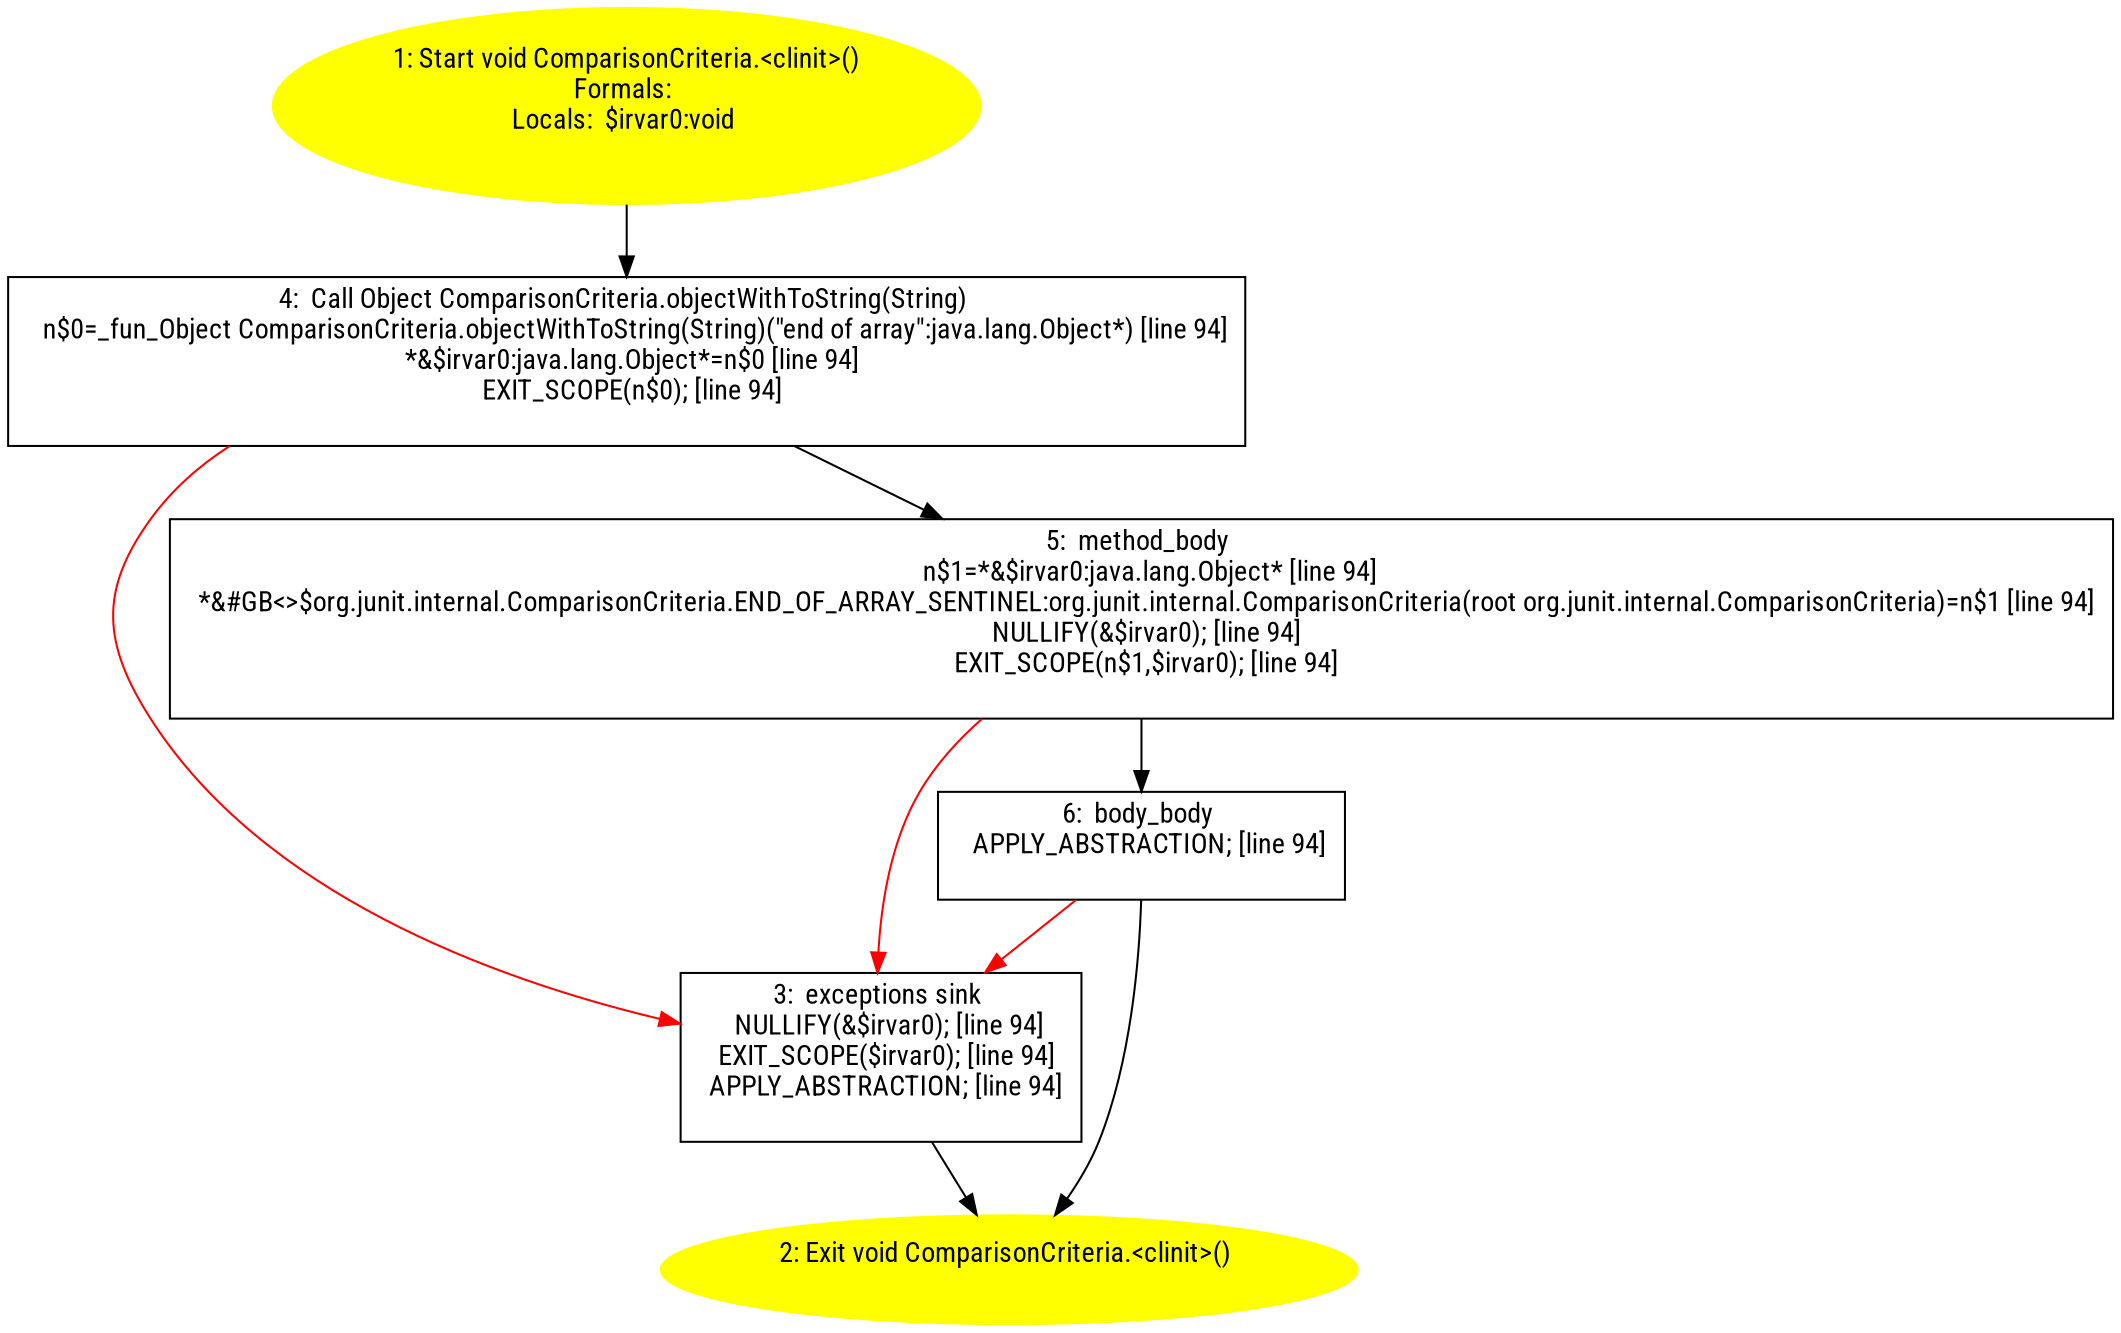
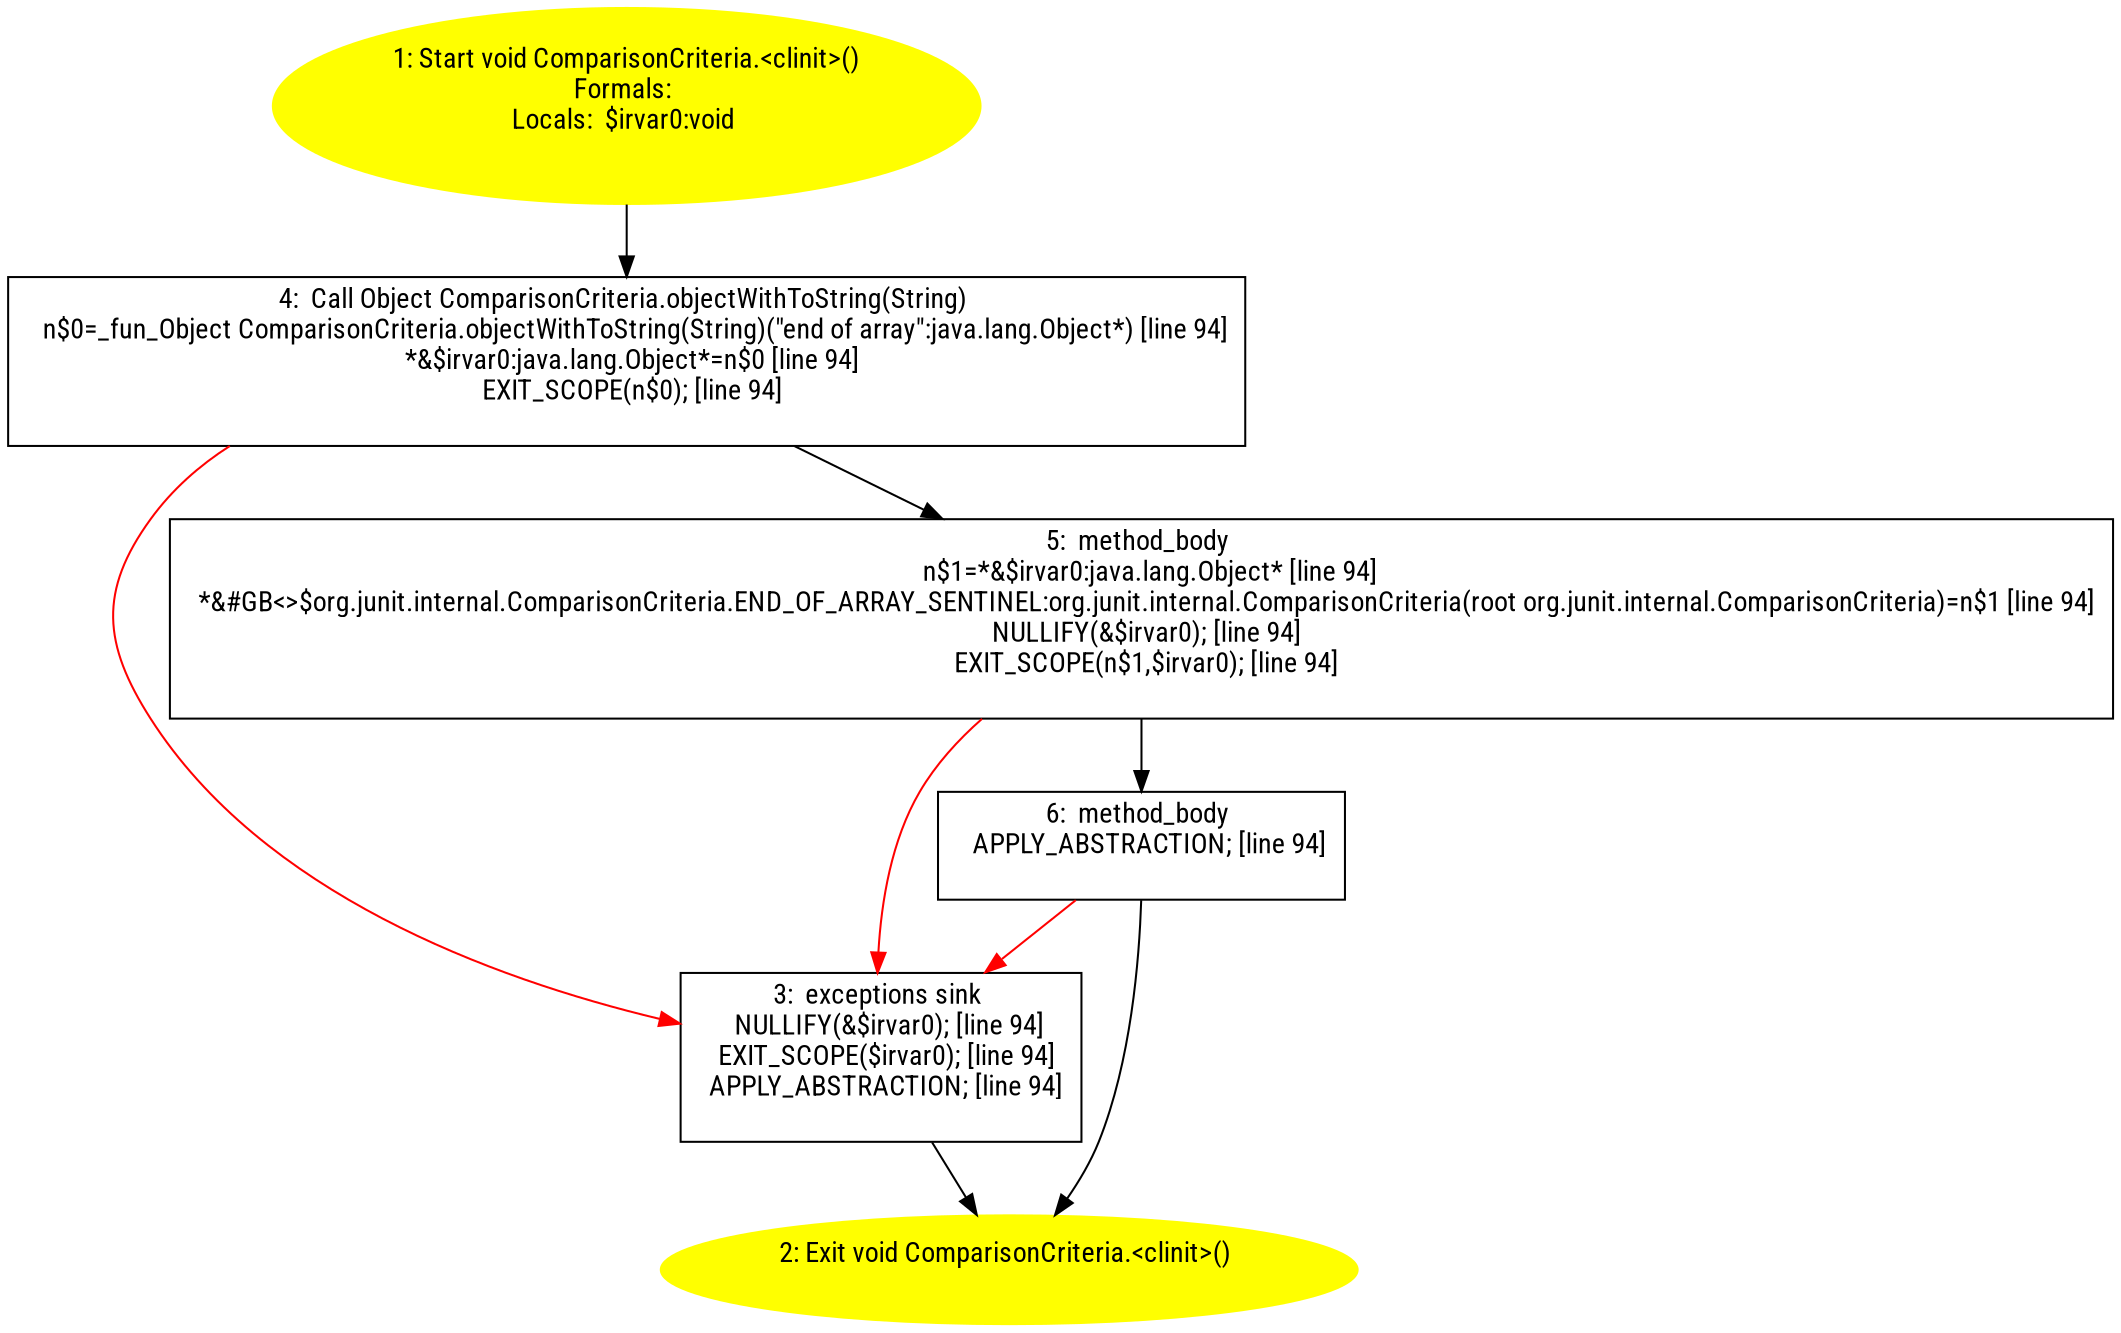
(1141, 846) -> (1141, 846)
